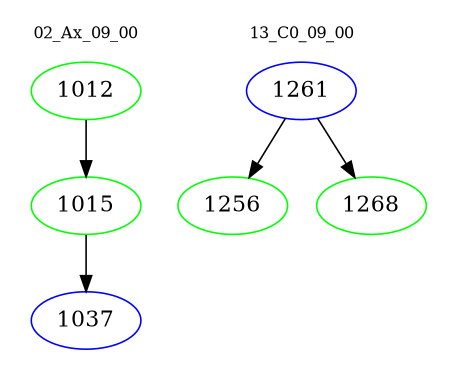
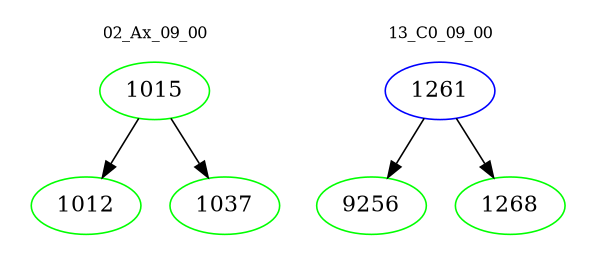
(86, 140) -> (125, 141)
(233, 206) -> (372, 206)
(86, 320) -> (225, 206)
